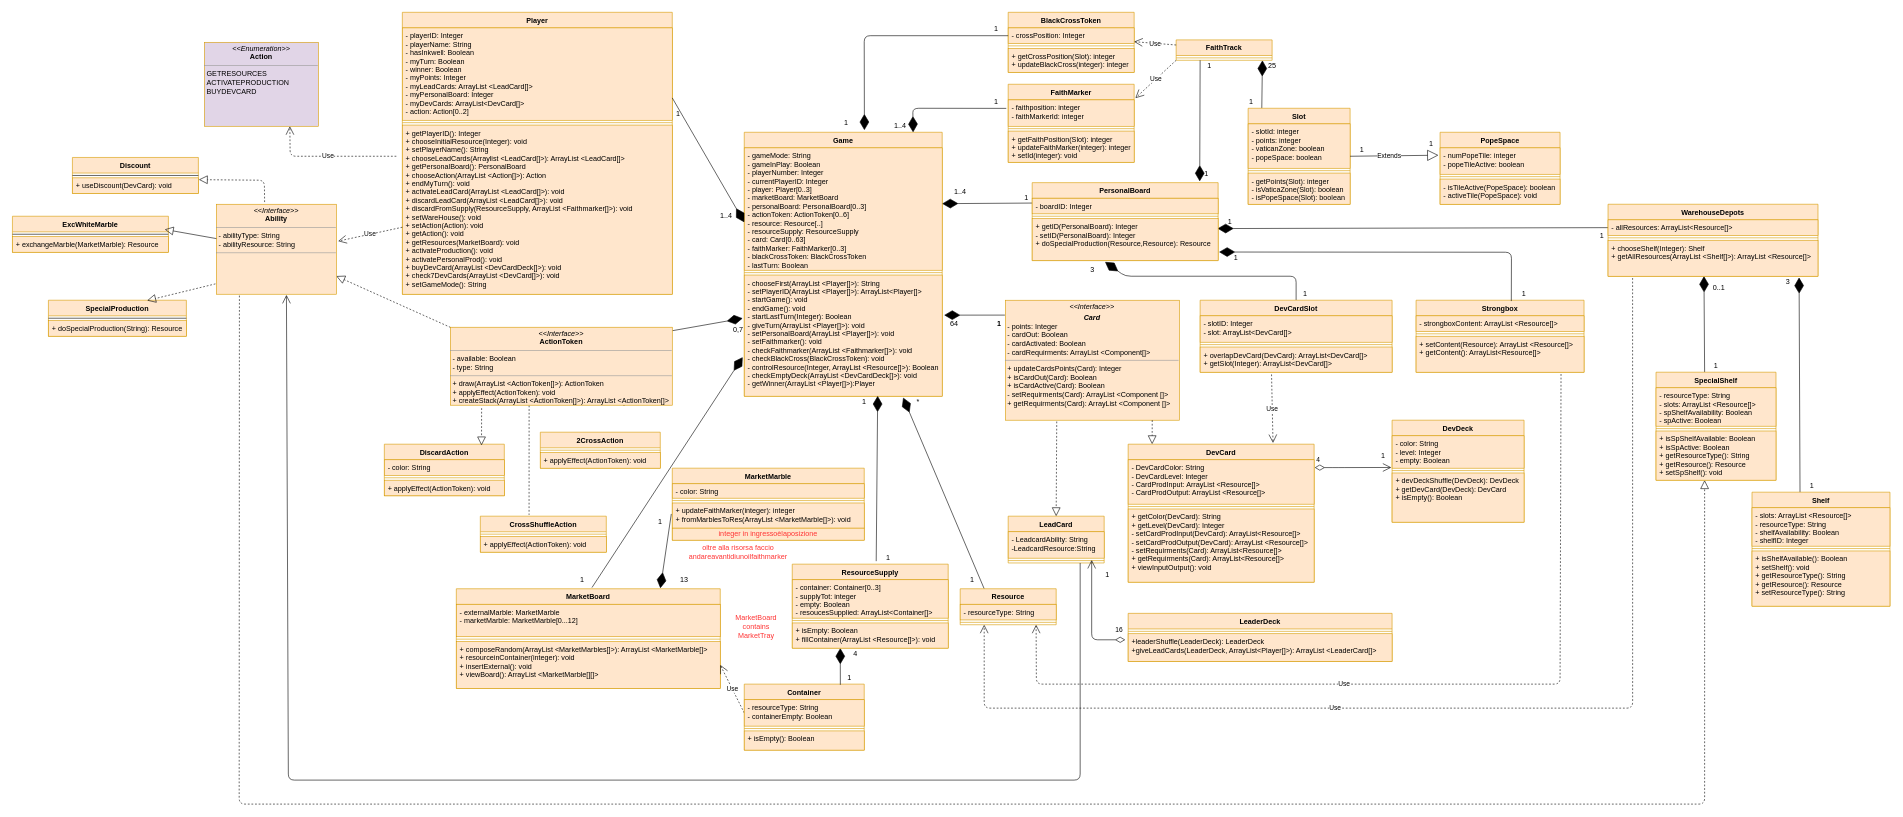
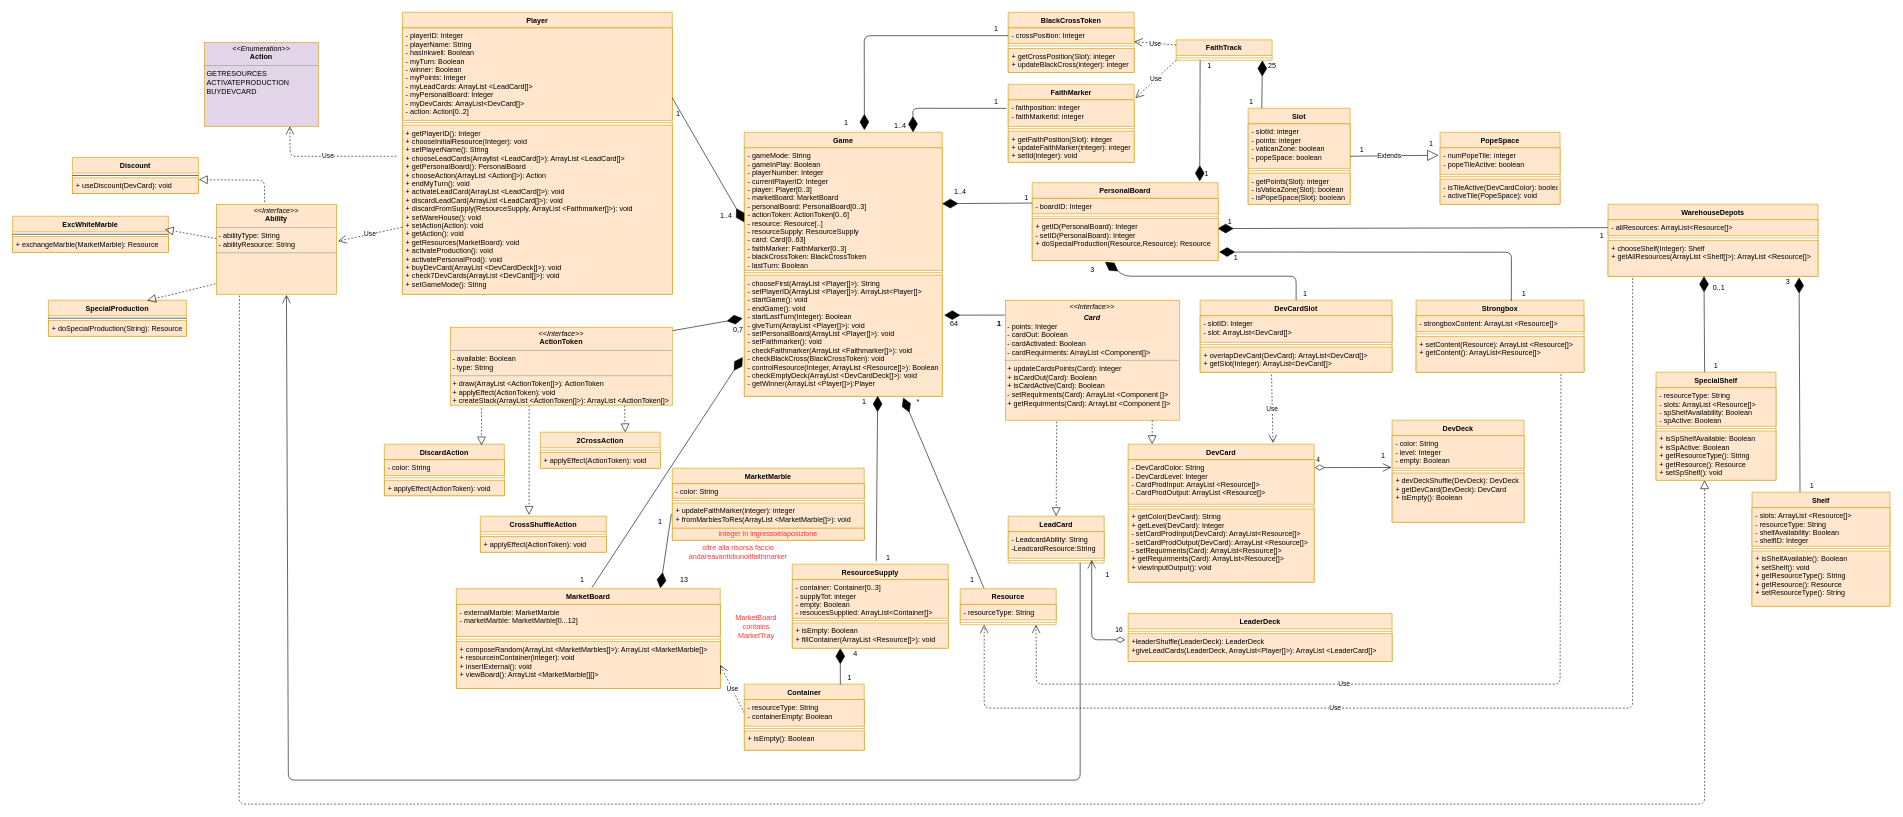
(1505, 187) -> (1510, 187)
(194, 235) -> (194, 235)
(398, 304) -> (625, 415)
(529, 509) -> (529, 505)
